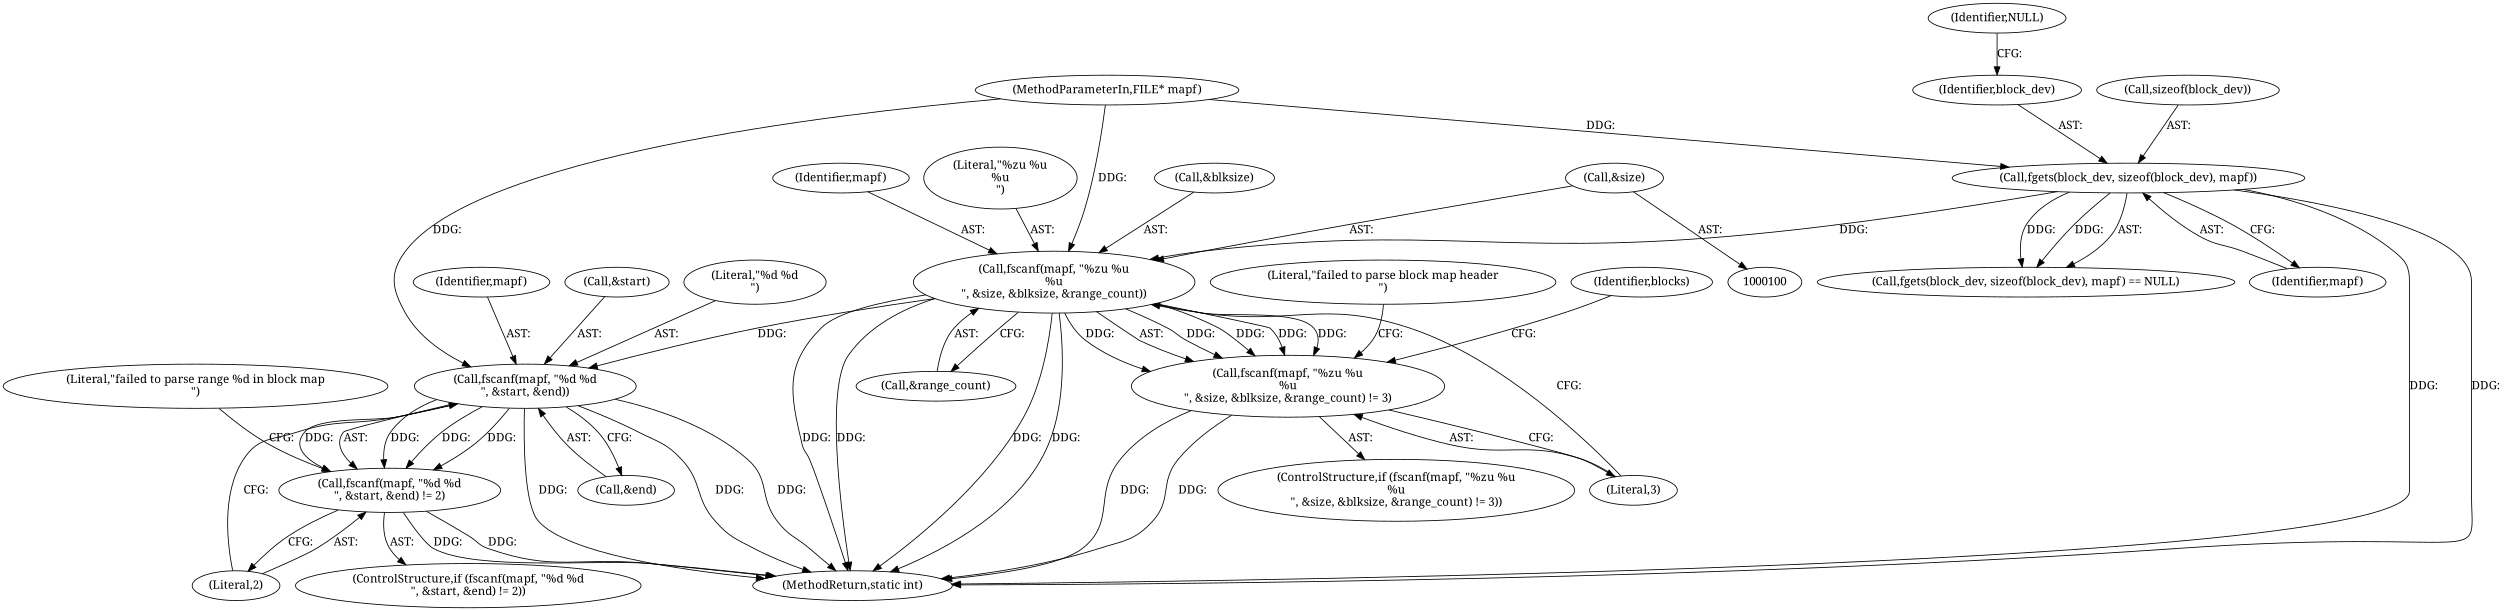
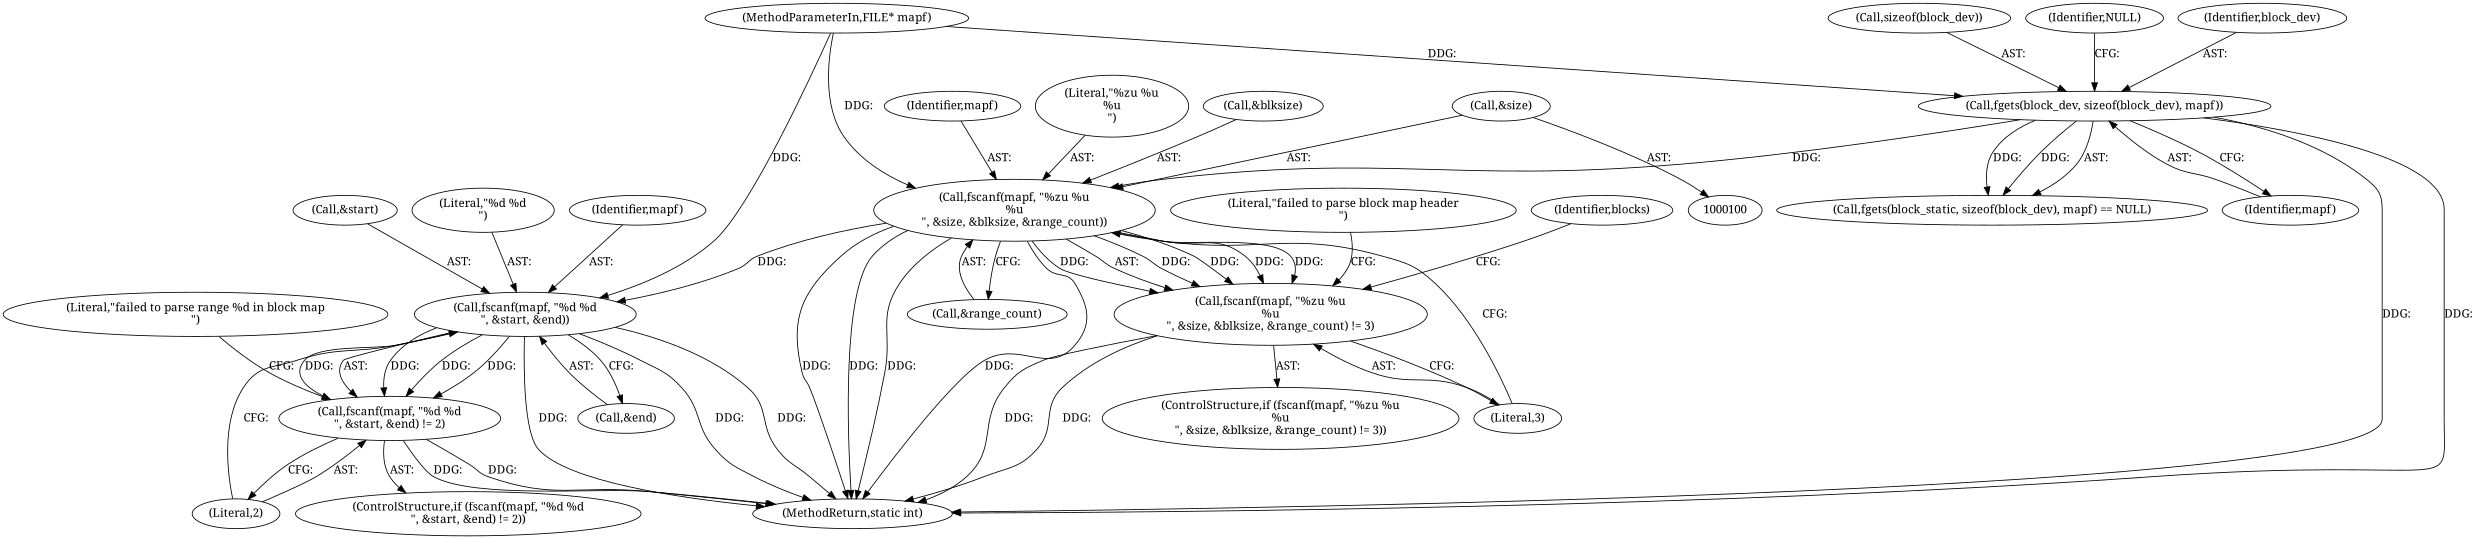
(1997, 50) -> (2095, 58)
(2026, 282) -> (1992, 210)
